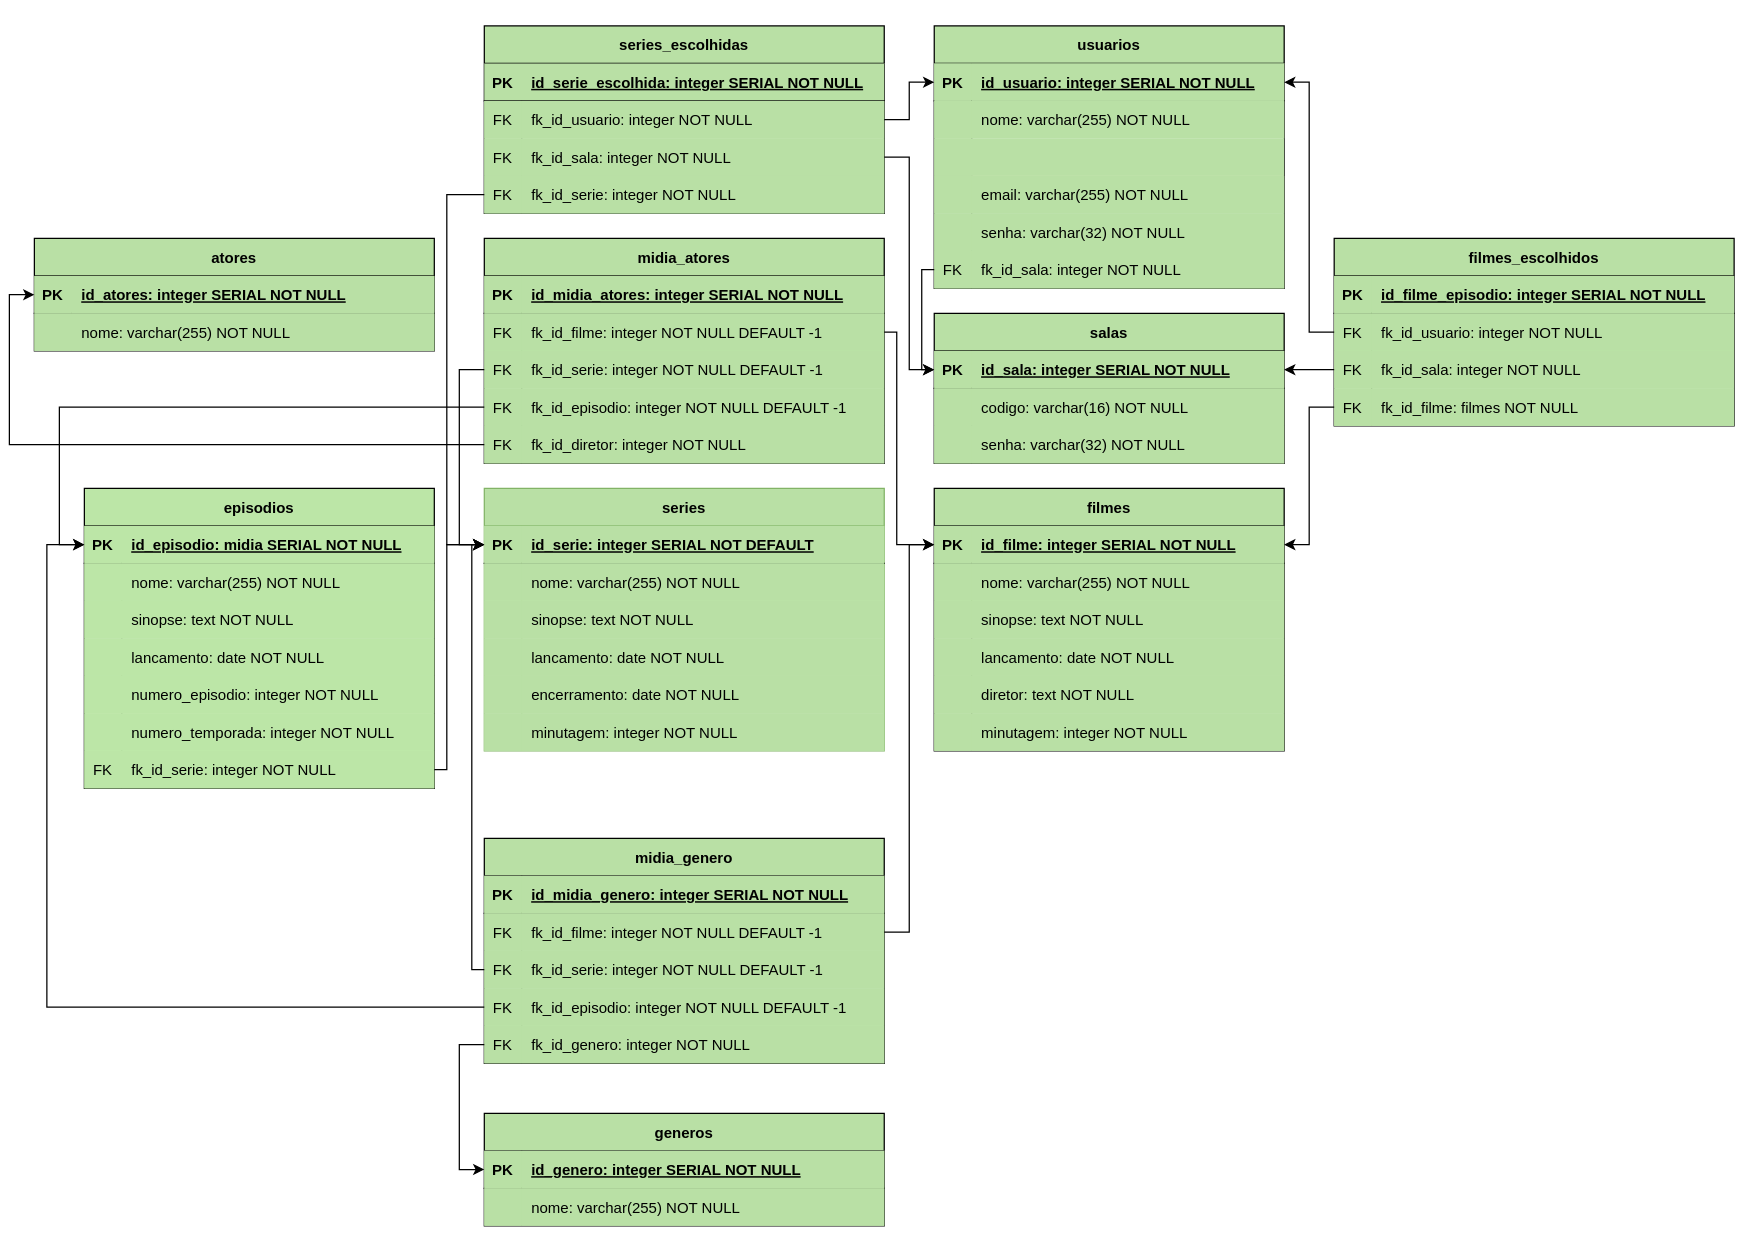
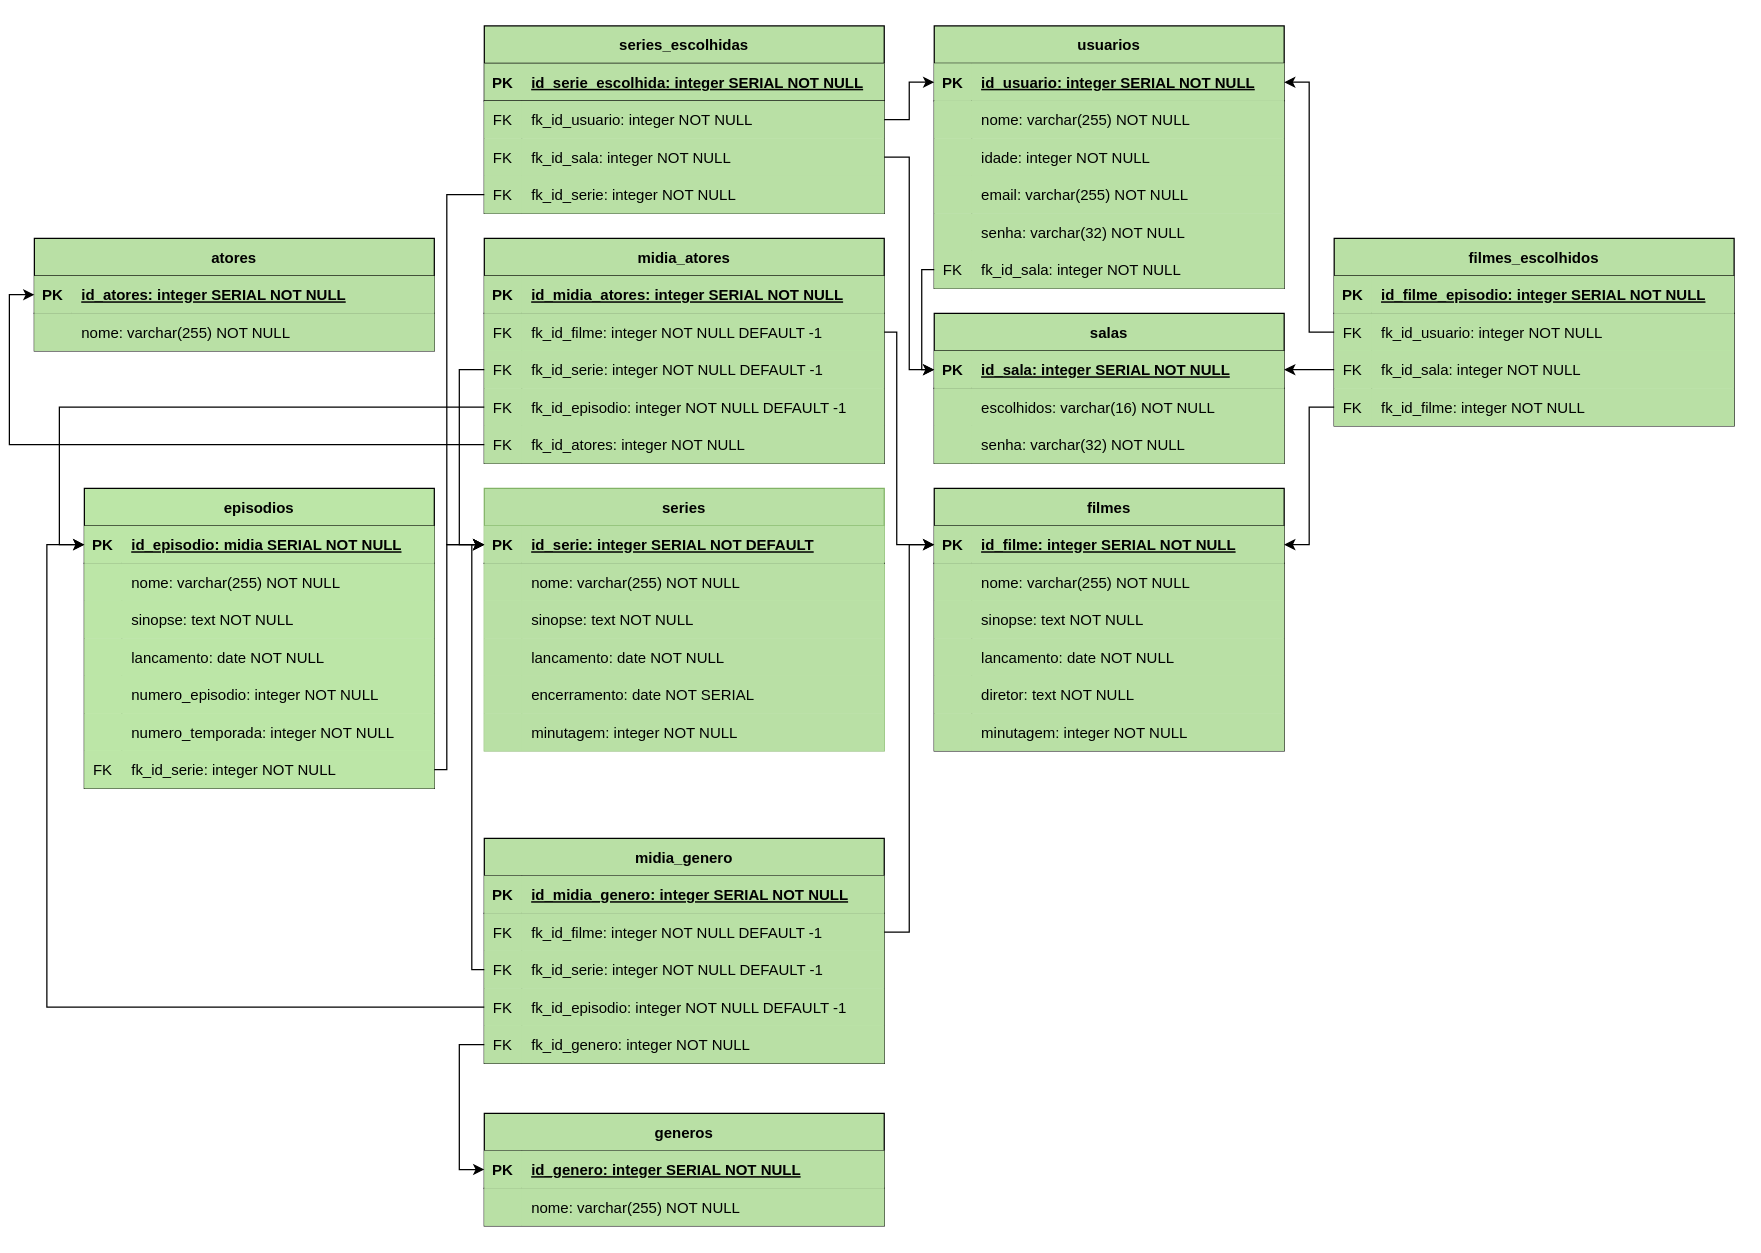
none -> (1128, 157)
(1089, 408) -> (1104, 408)
(1481, 408) -> (1487, 408)
(648, 445) -> (646, 445)
(637, 695) -> (645, 695)
